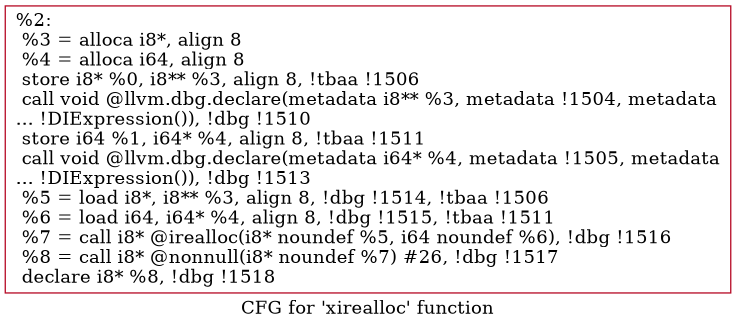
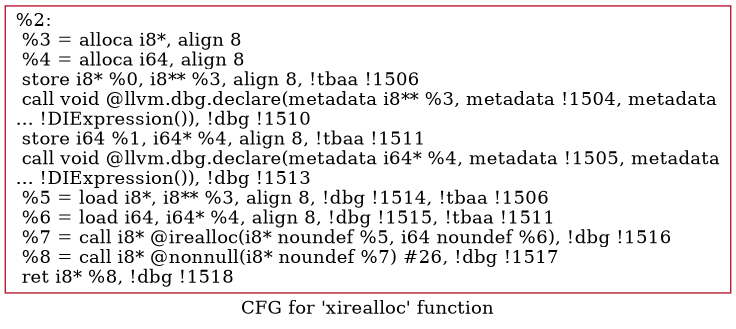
(146, 277) -> (125, 277)
